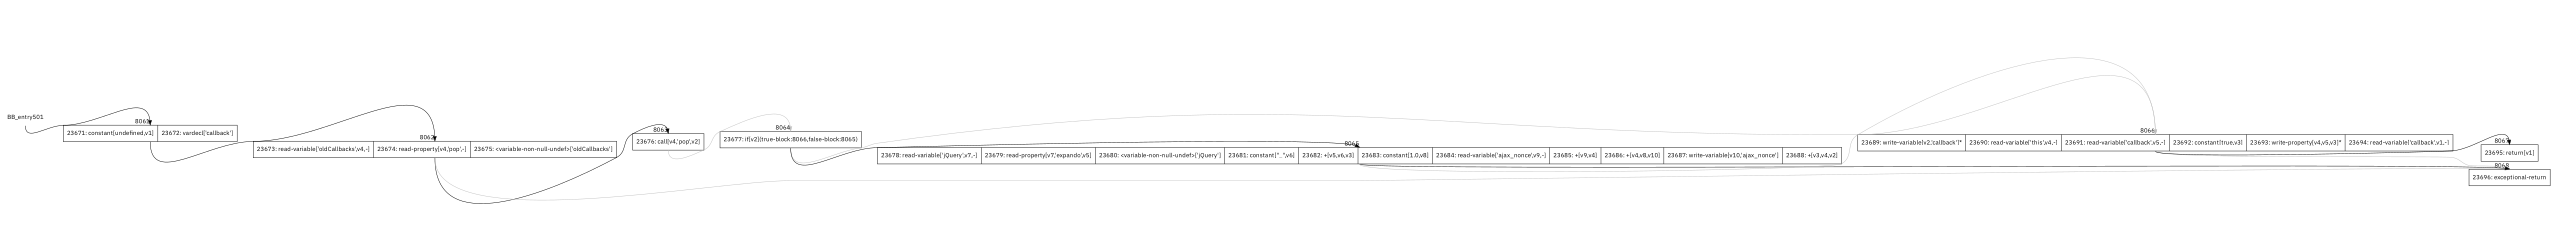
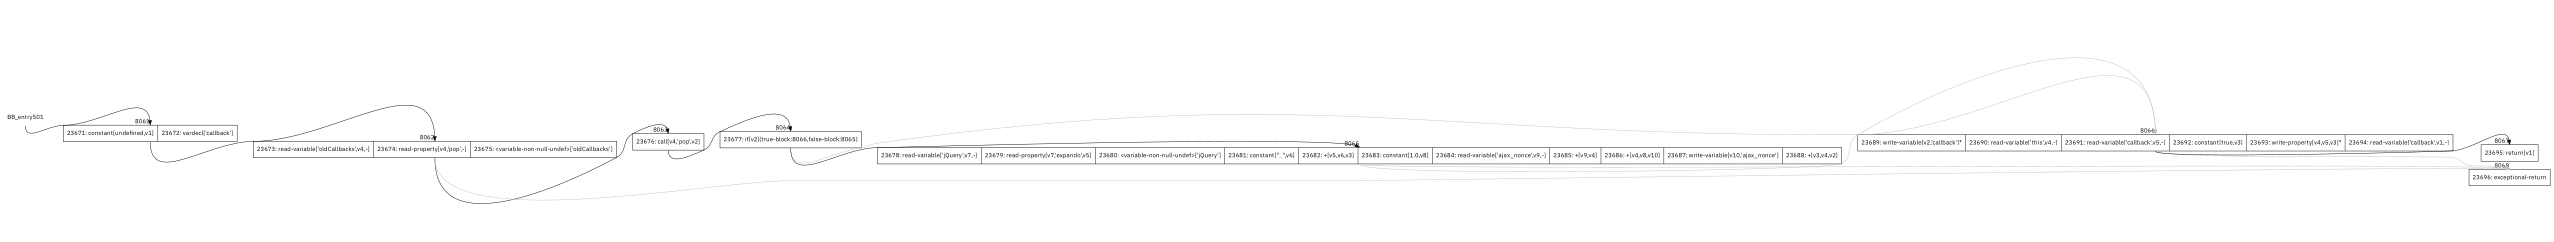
(726, 129) -> (726, 129)
(1932, 167) -> (1932, 167)
